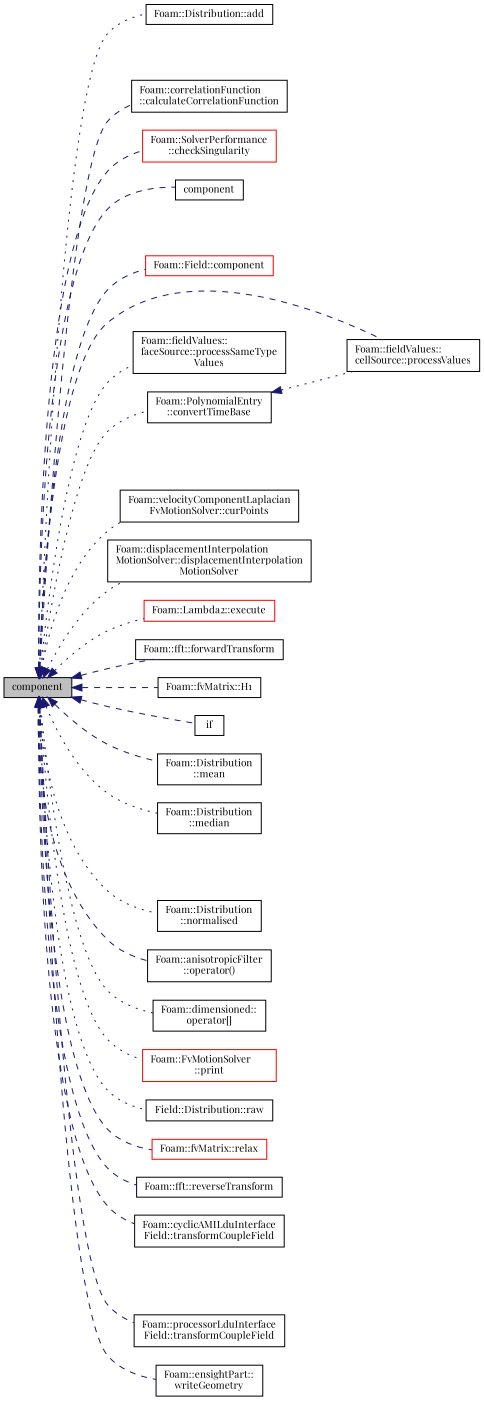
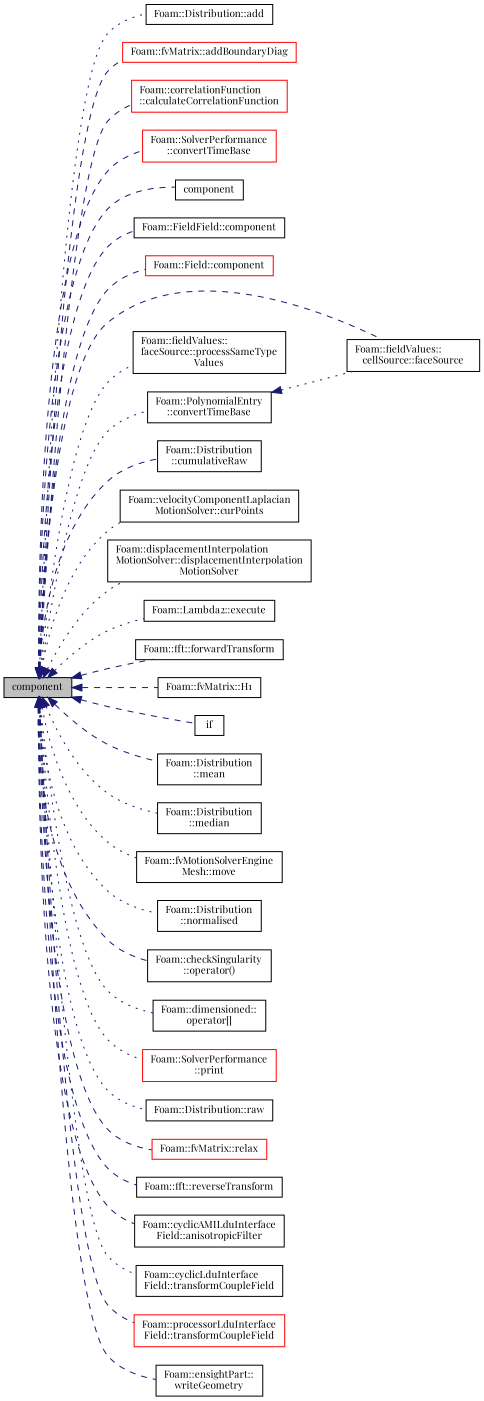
none -> (209, 52)
(209, 96) -> (209, 96)
(209, 146) -> (209, 146)
none -> (209, 228)
(413, 356) -> (413, 356)
none -> (209, 456)
(209, 506) -> (209, 506)
(209, 611) -> (209, 611)
none -> (209, 867)
(209, 966) -> (209, 966)
(209, 1066) -> (209, 1066)
(209, 1110) -> (209, 1110)
(209, 1231) -> (209, 1231)
none -> (209, 1281)
(209, 1331) -> (209, 1331)
